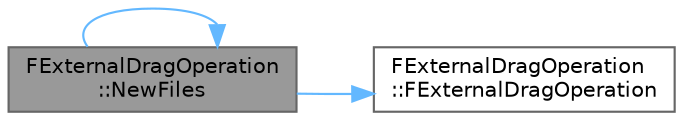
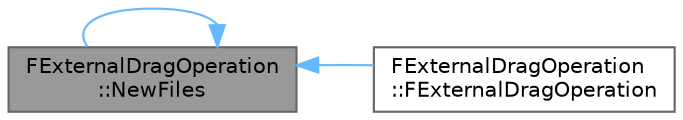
(324, 94) -> (346, 65)
